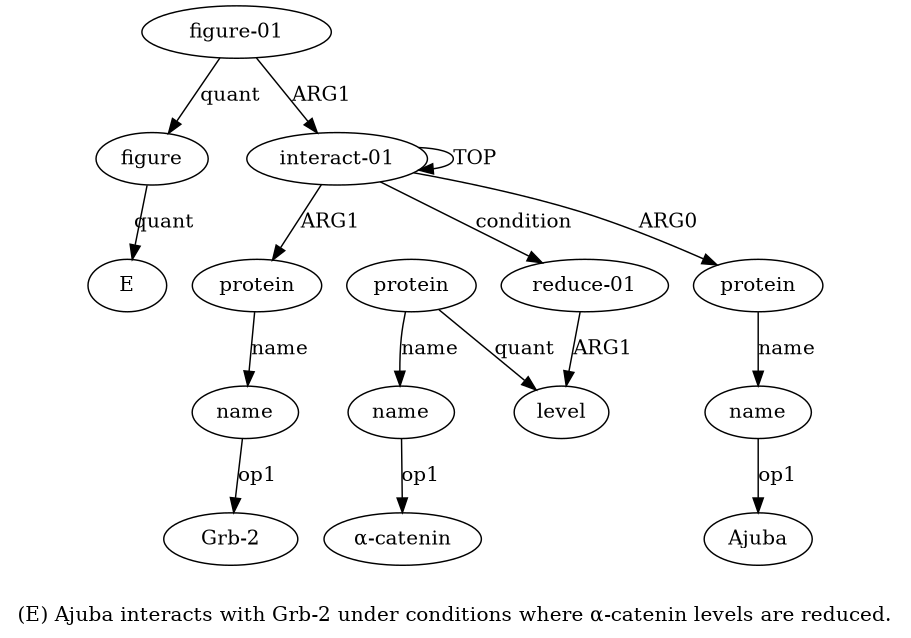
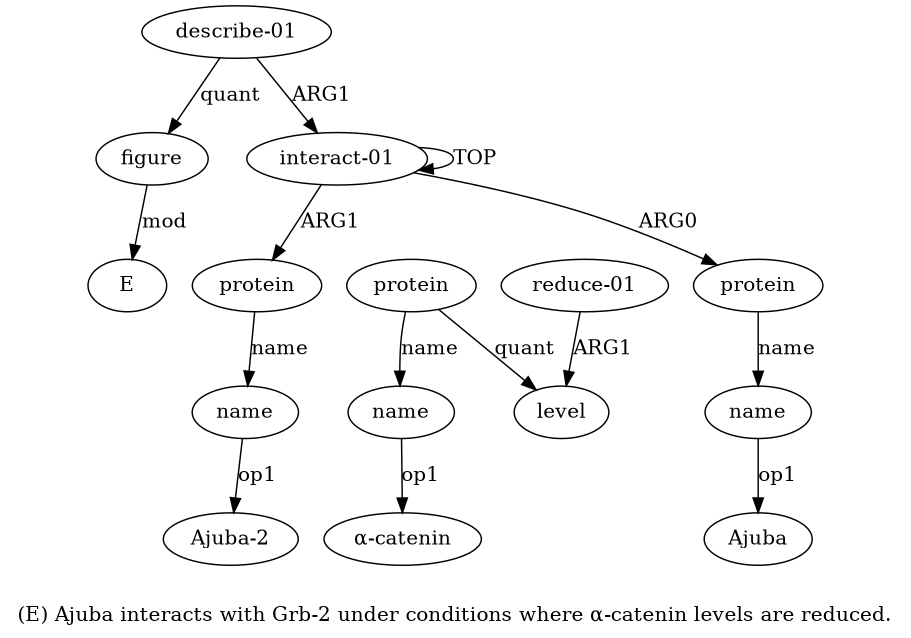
(237, 32) -> (237, 32)
(455, 219) -> none
(164, 222) -> (164, 222)
(231, 539) -> (231, 539)
